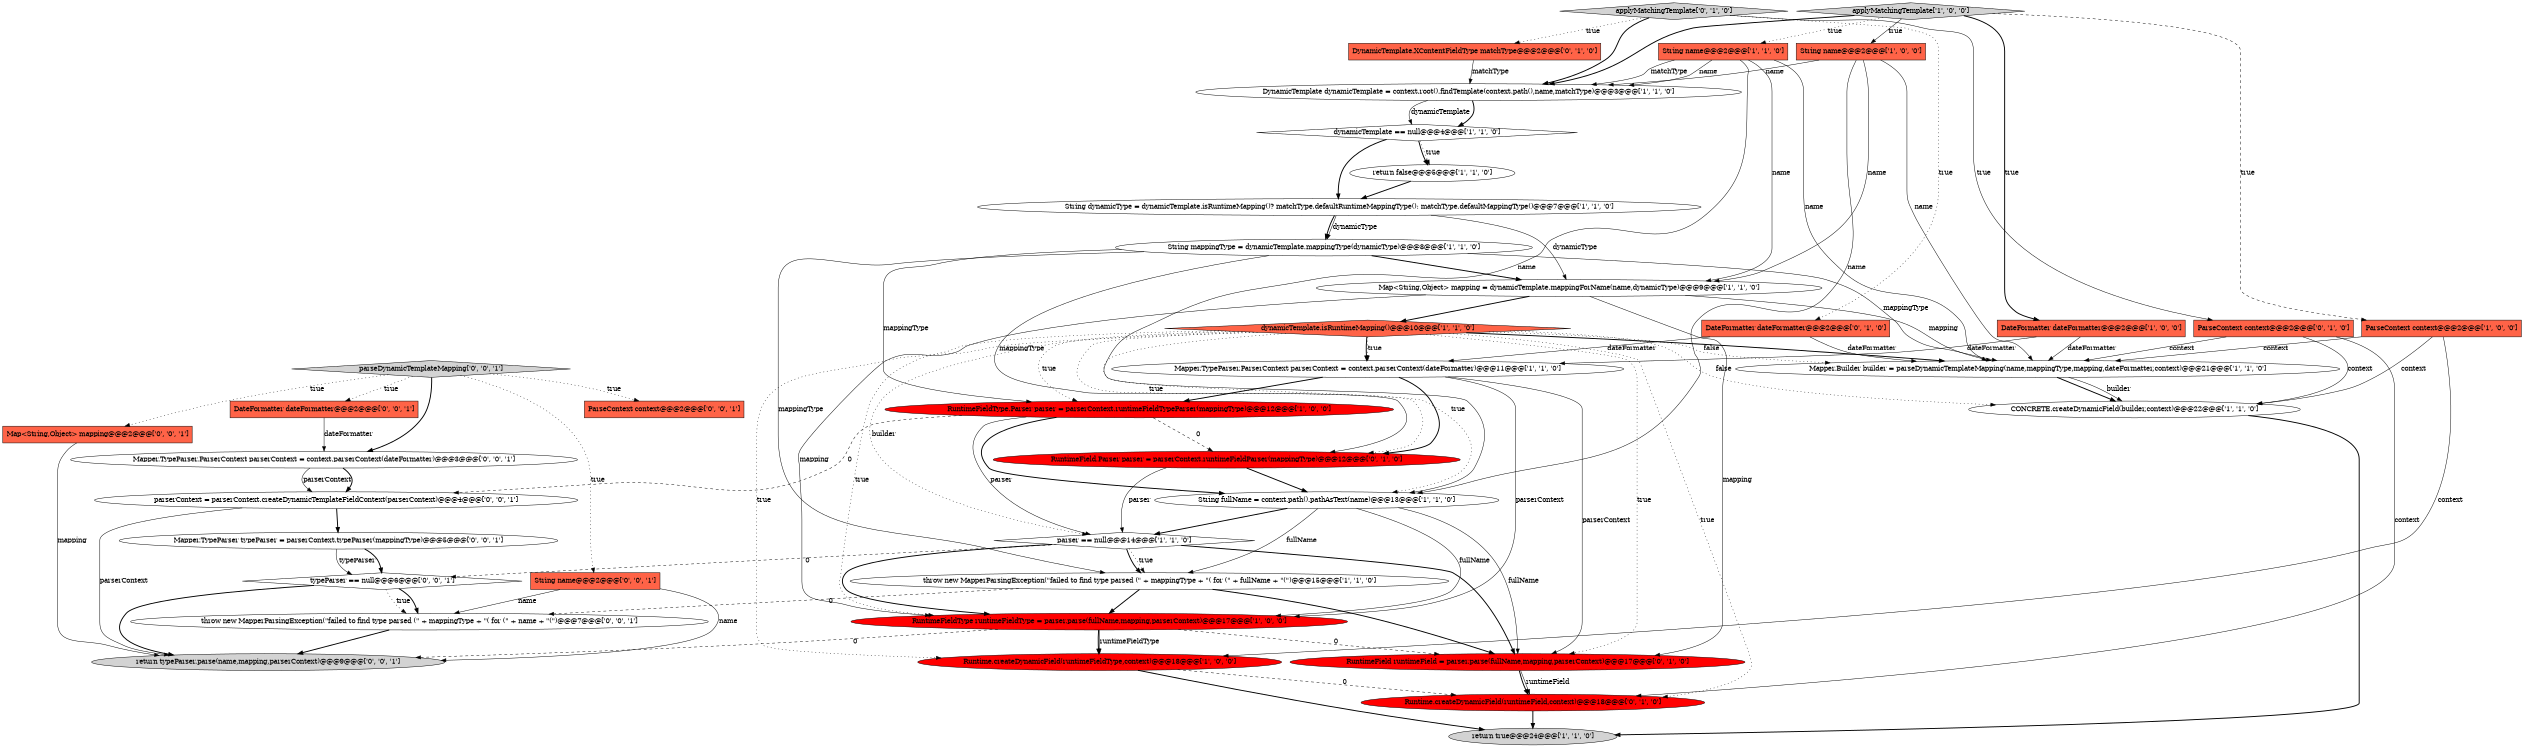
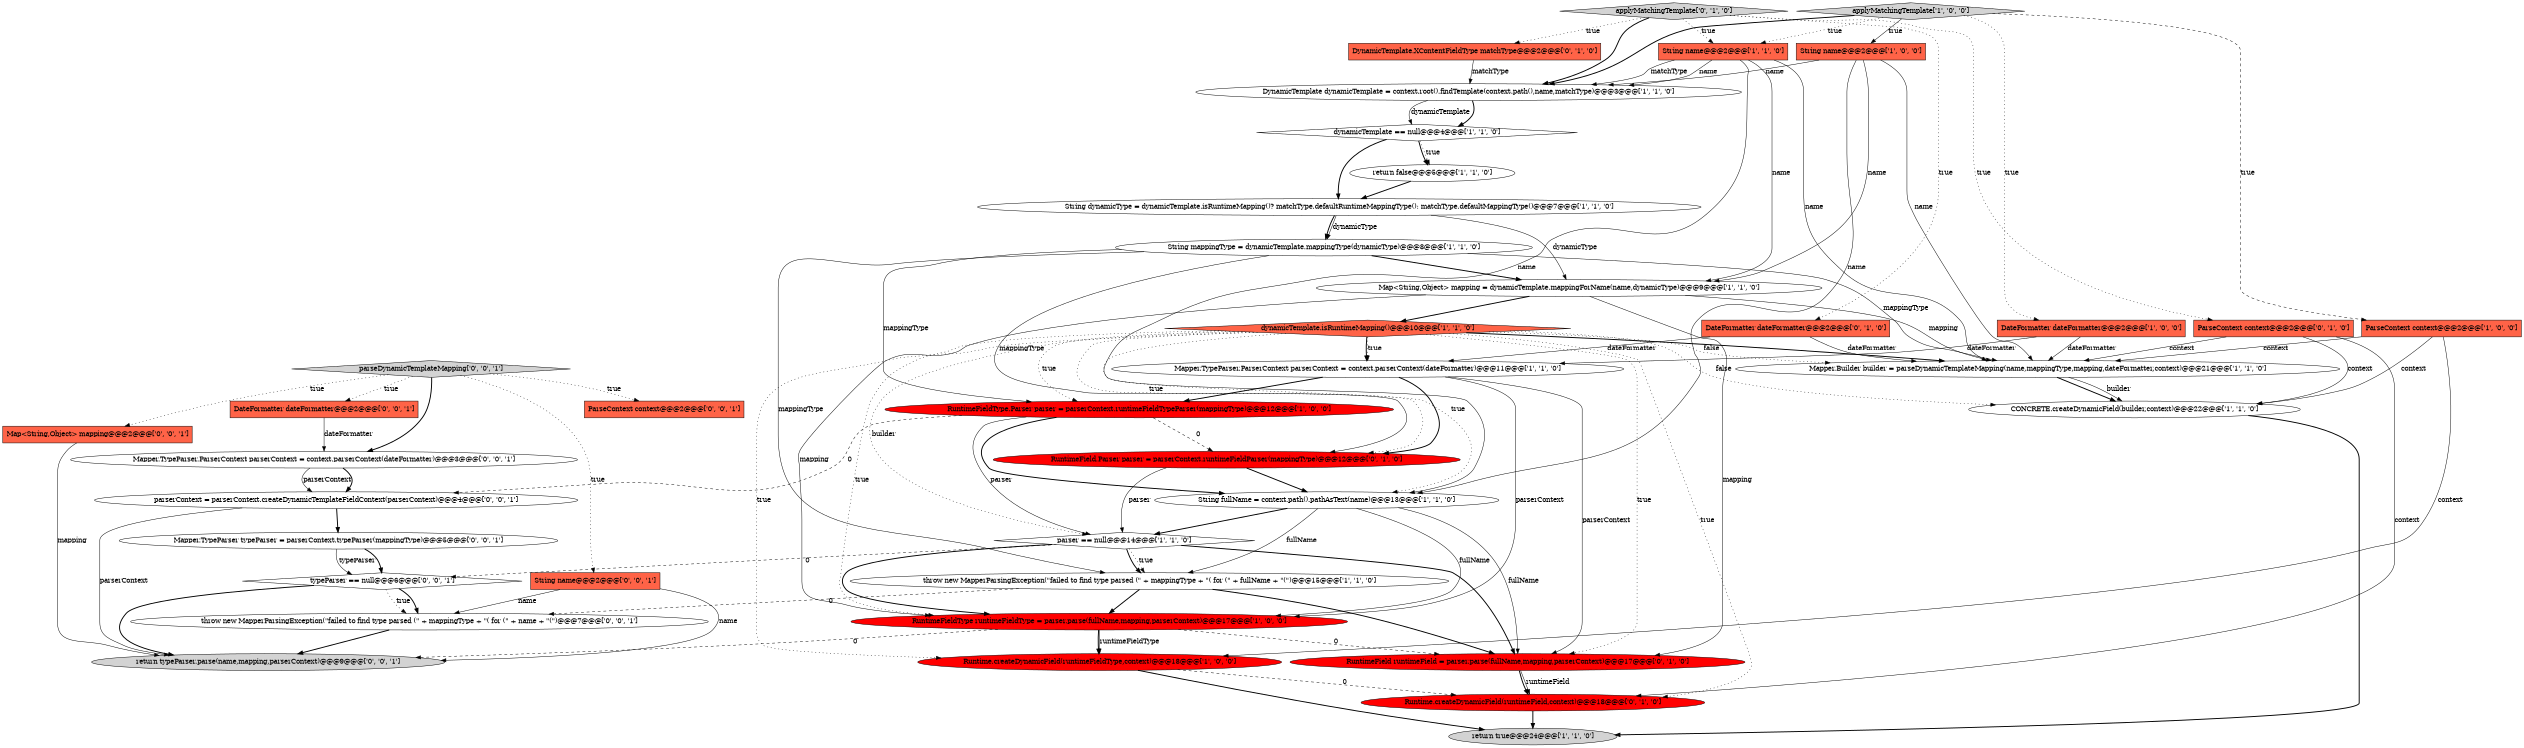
none -> (1697, 31)
(1973, 130) -> (1973, 130)
(2005, 164) -> (2005, 164)
